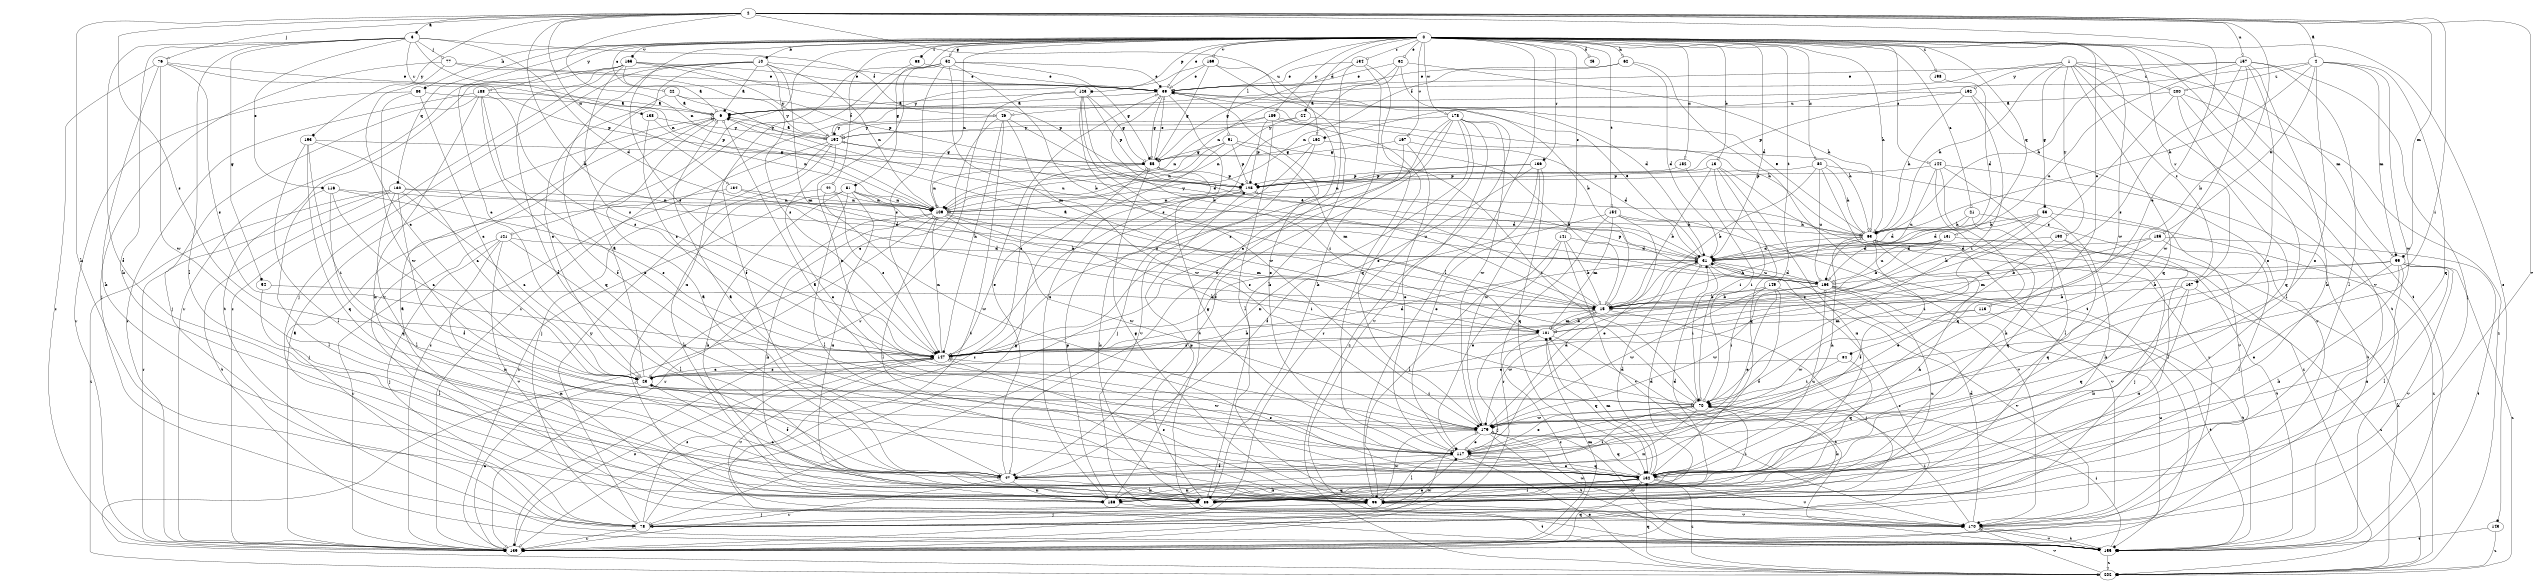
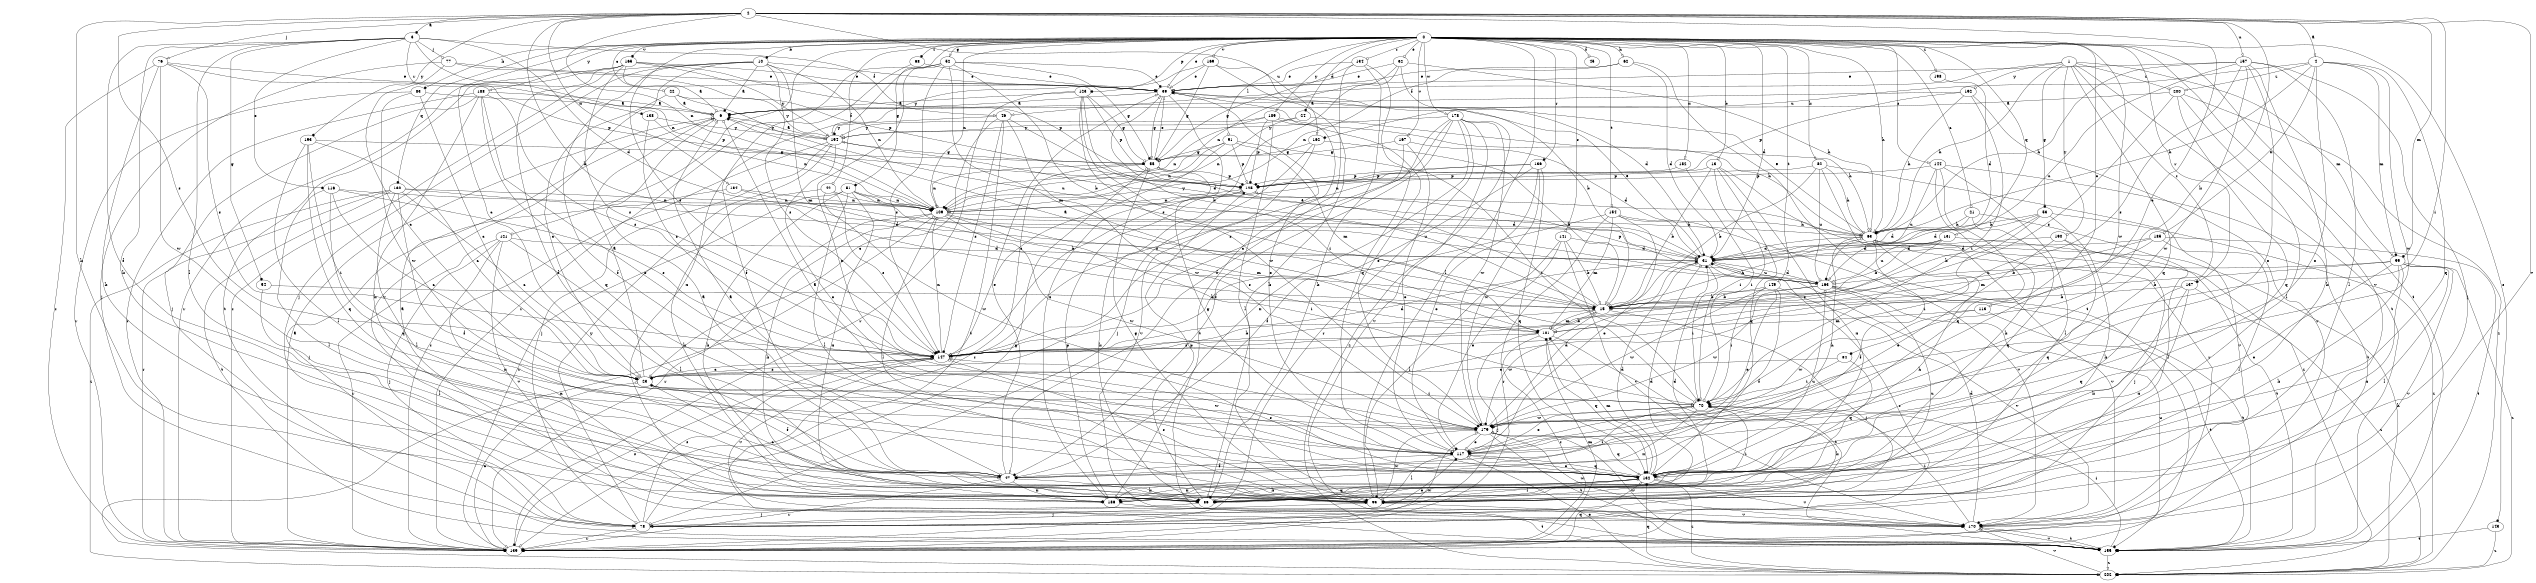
(976, 237) -> (976, 237)
